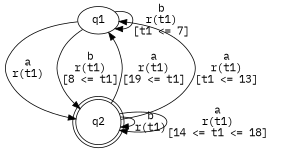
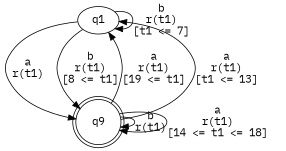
(98, 122) -> (98, 122)
